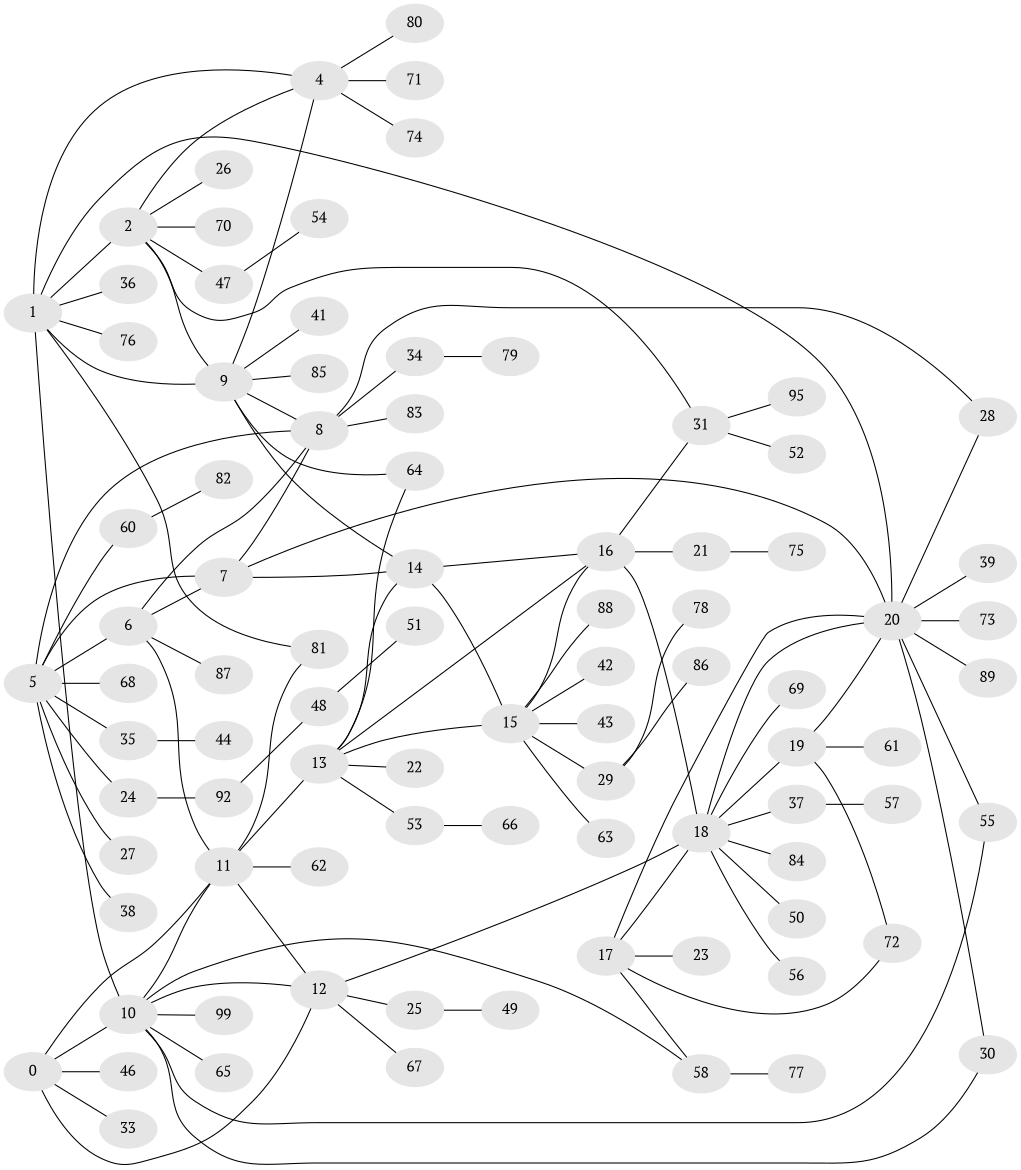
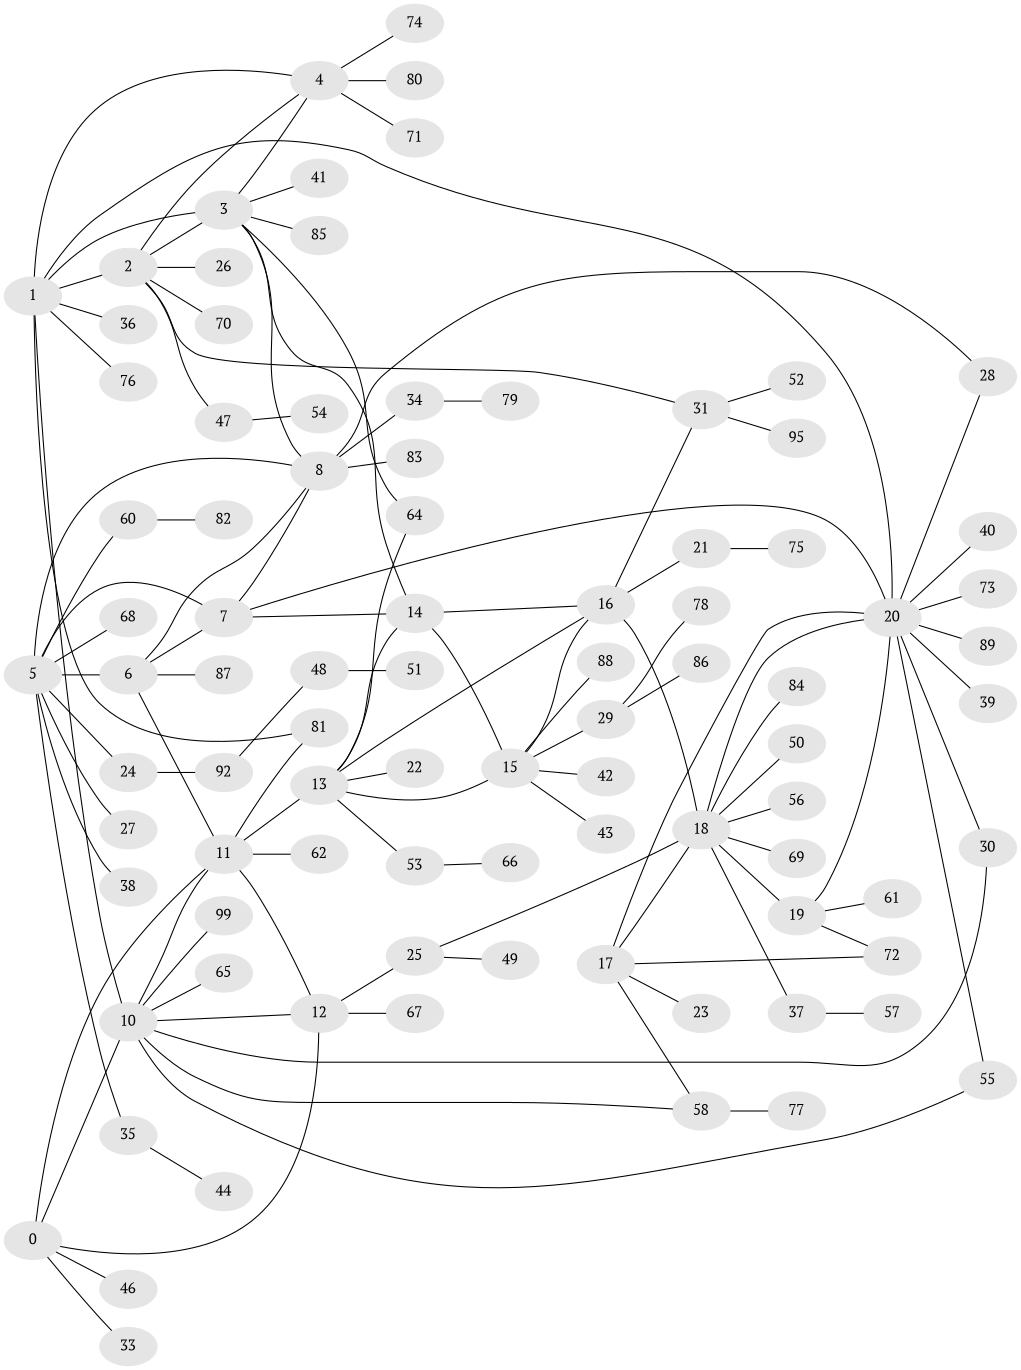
(224, 382) -> (224, 210)
none -> (988, 532)
(606, 838) -> none
(514, 918) -> (560, 896)
